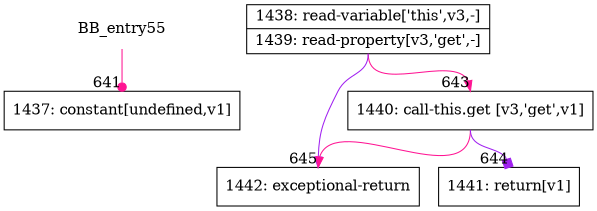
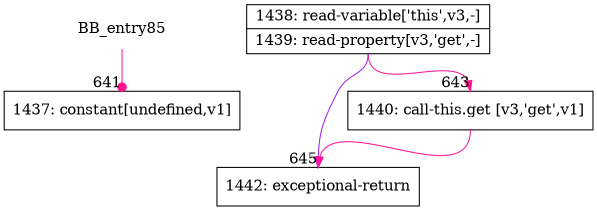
(122, 29) -> (122, 29)
(509, 187) -> none
